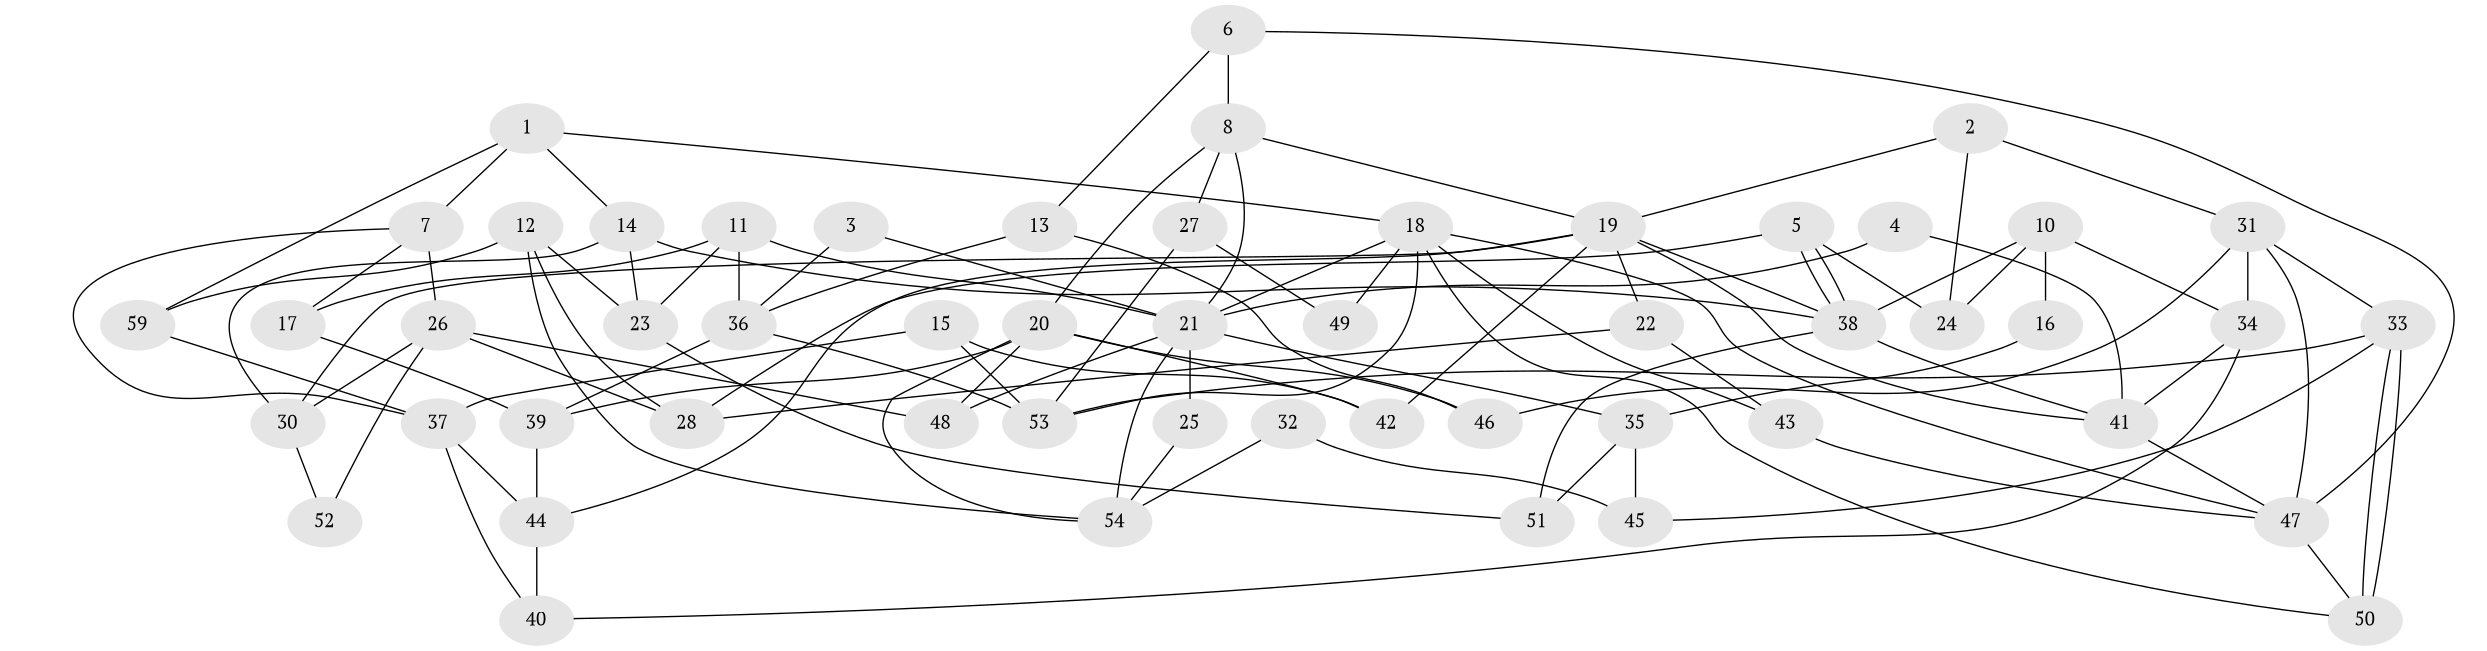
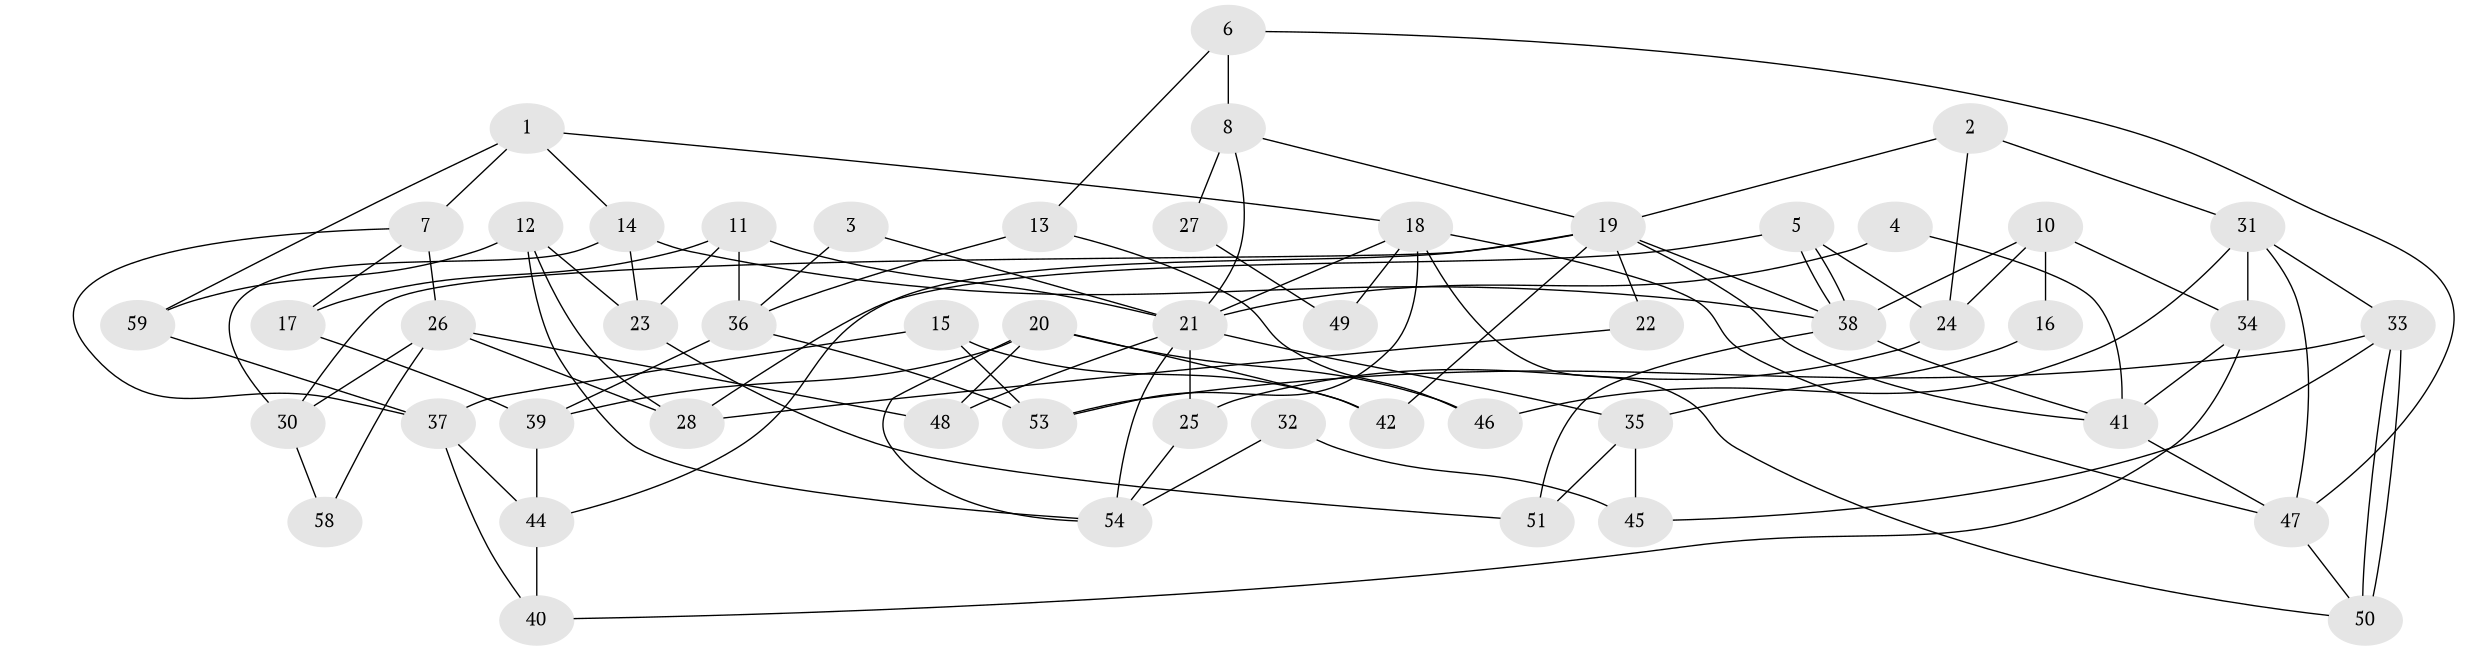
(1124, 220) -> none
(1115, 325) -> none
none -> (1569, 374)
(1786, 424) -> none
(325, 522) -> (325, 522)
